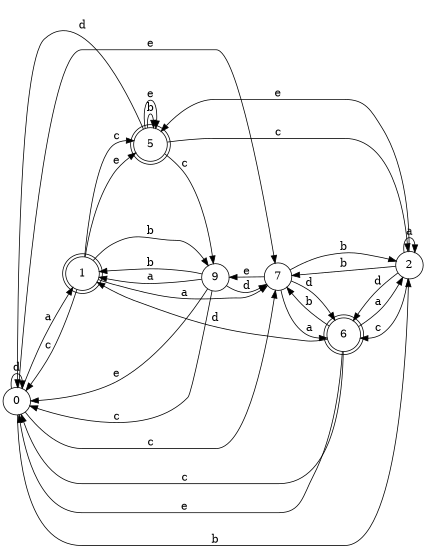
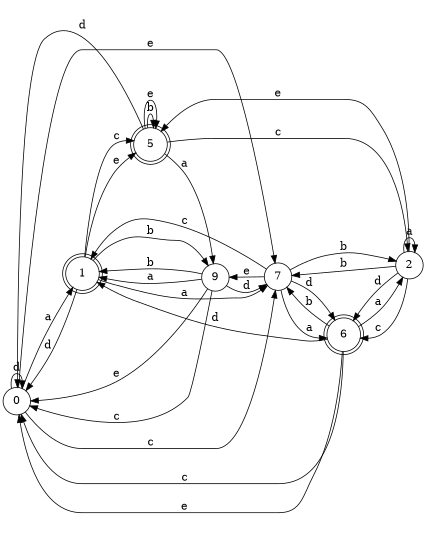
(184, 164) -> (184, 164)
none -> (179, 226)
(48, 346) -> (48, 346)
(272, 546) -> none
